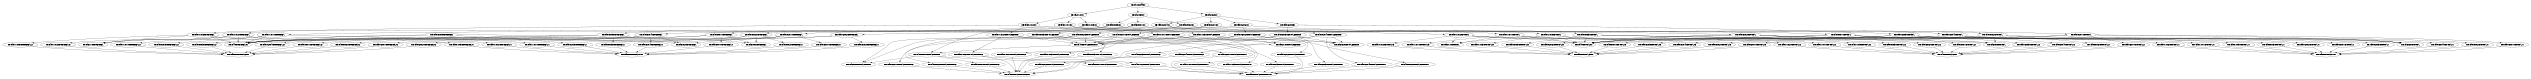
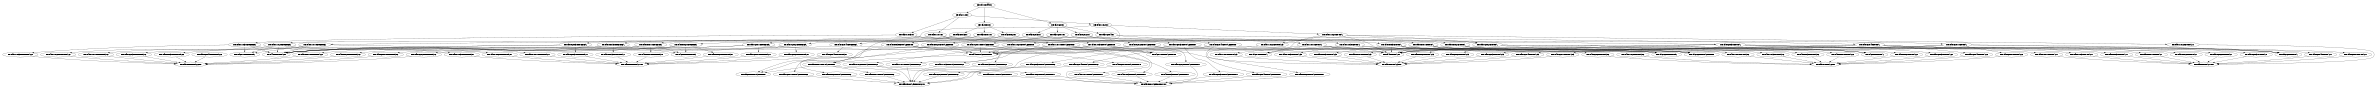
(1625, 38) -> (1402, 37)
(507, 40) -> none
none -> (807, 41)
